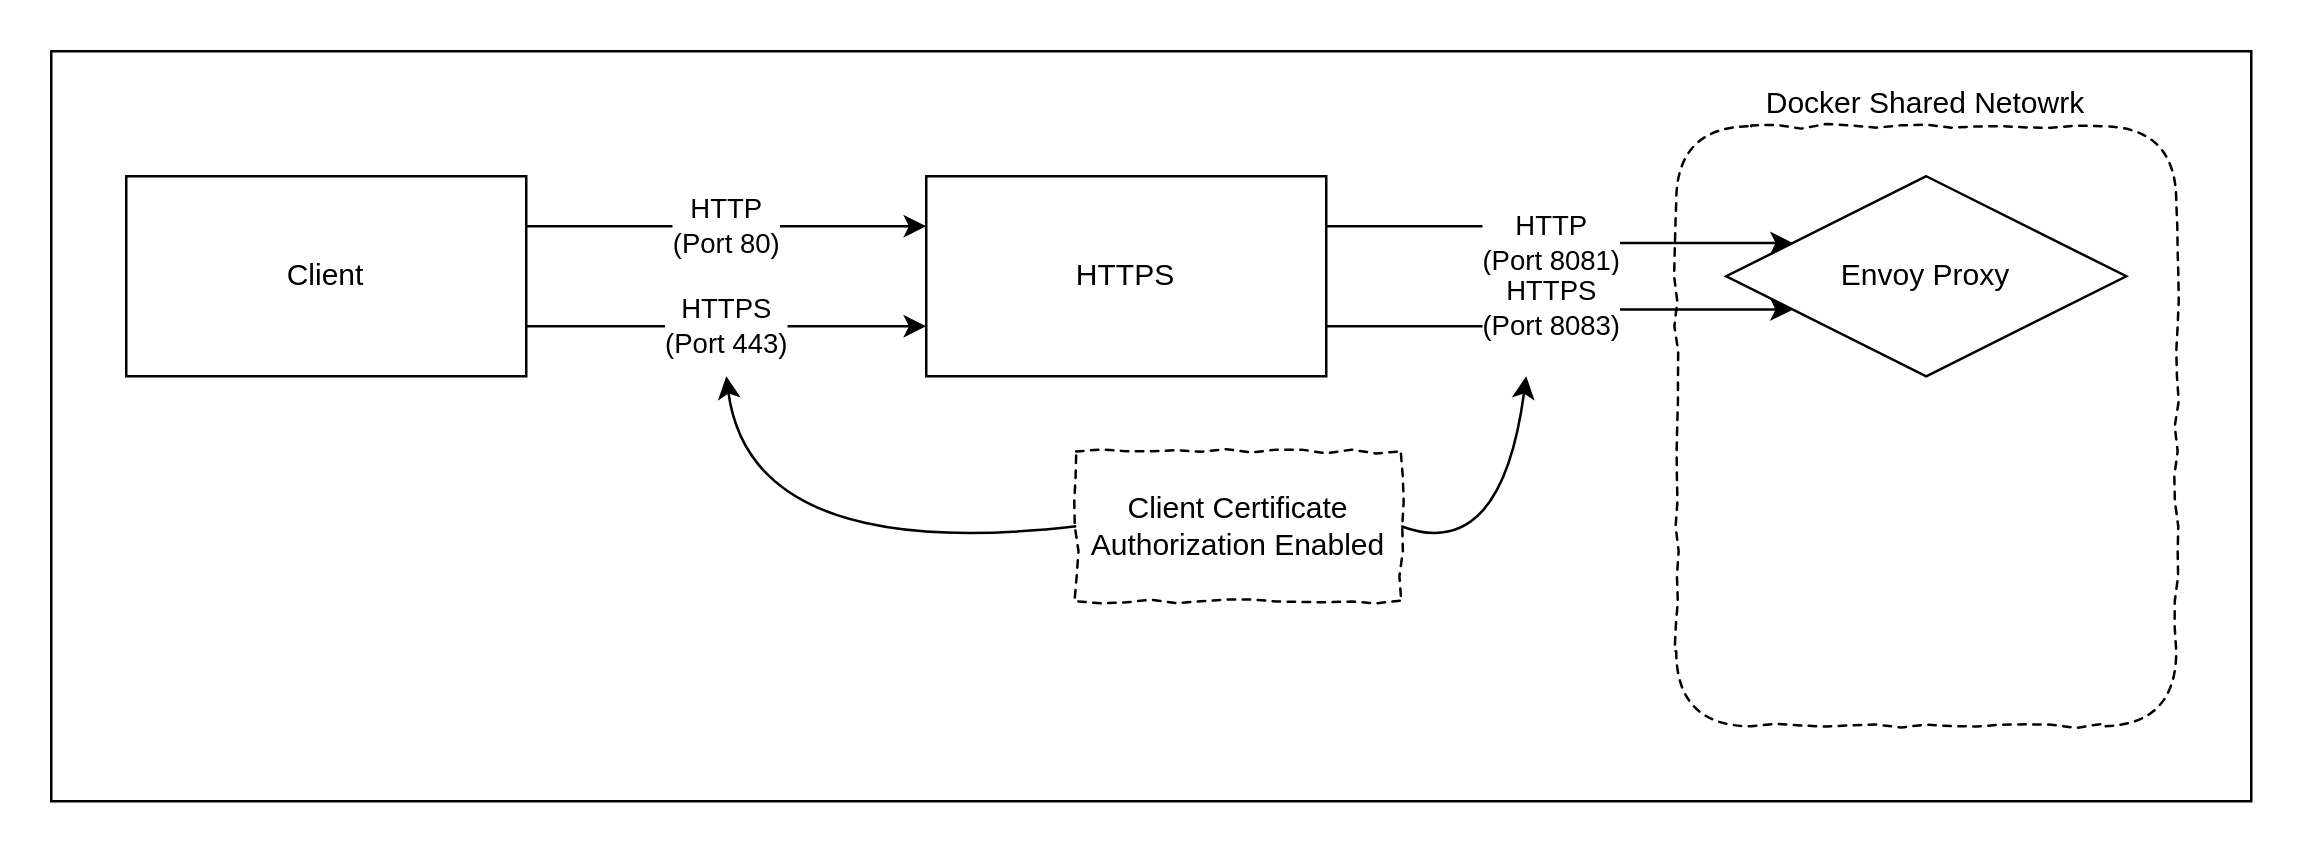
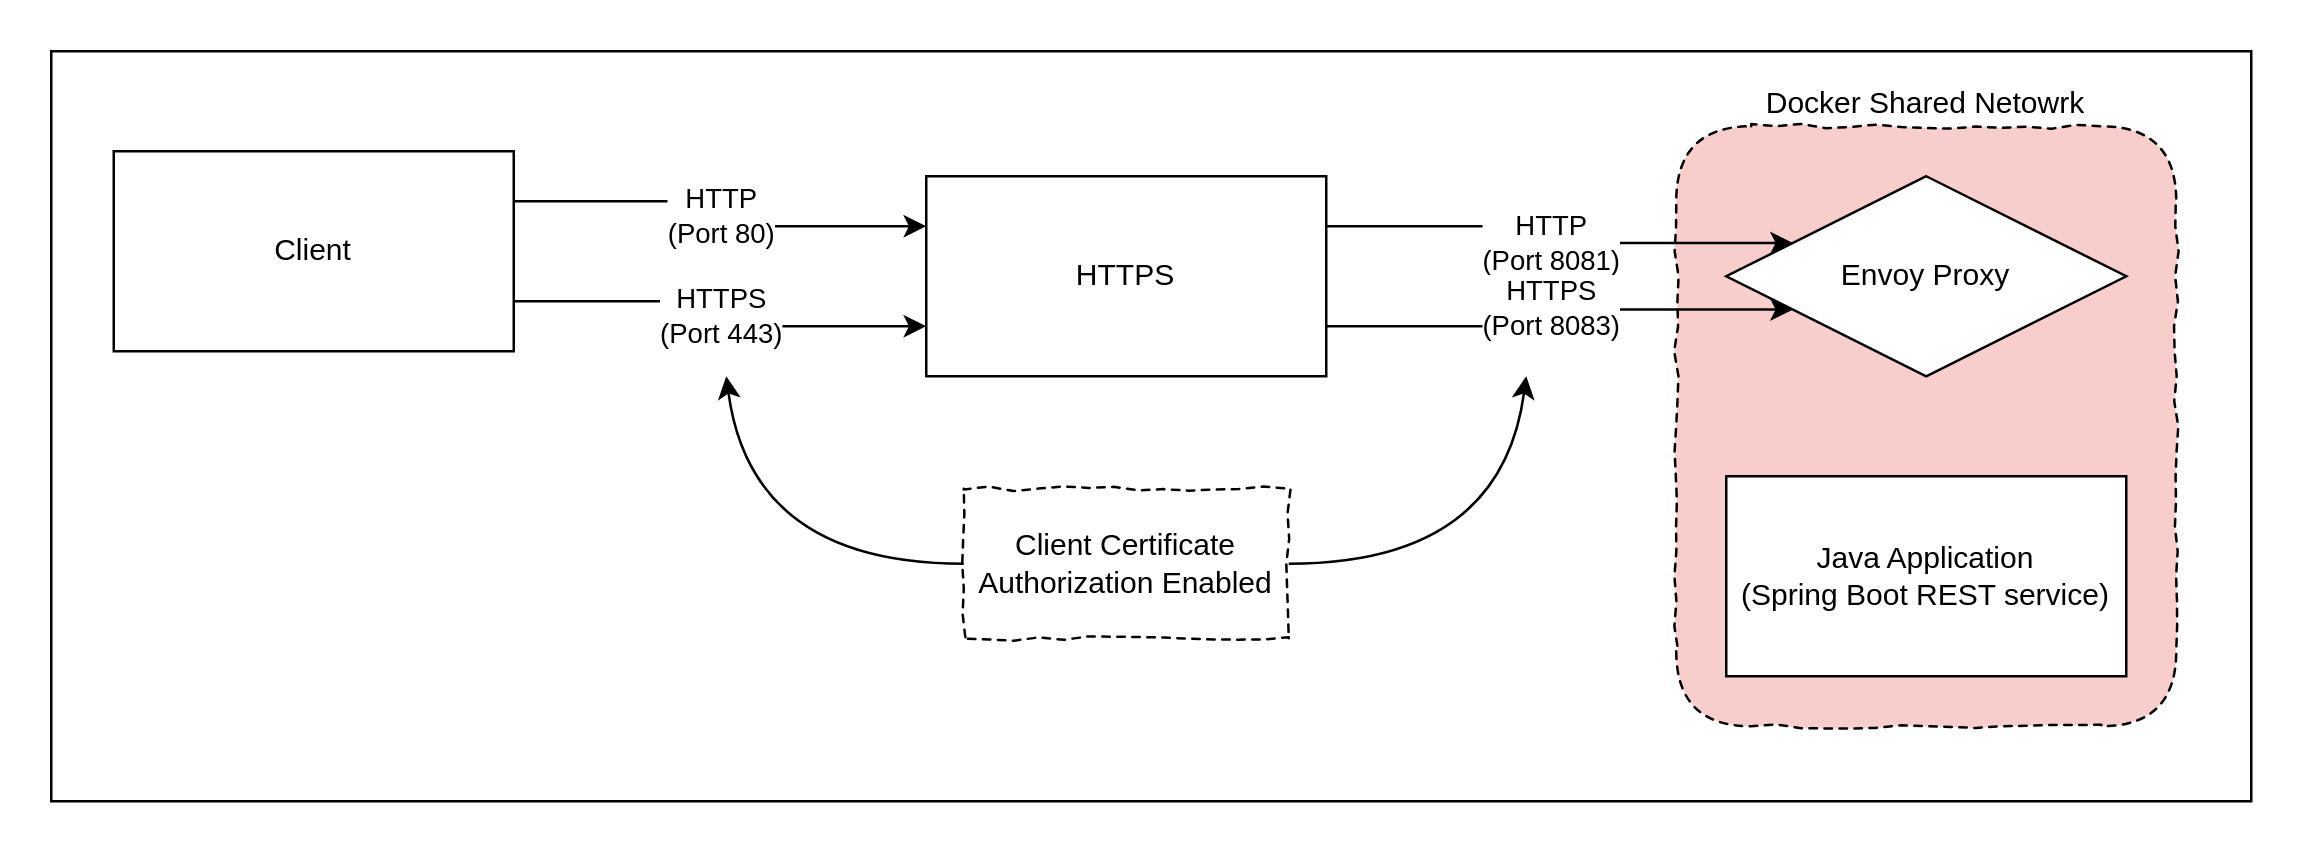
(326, 276) -> (314, 251)
(1926, 426) -> (1926, 426)
(1239, 526) -> (1126, 564)
none -> (1926, 576)
